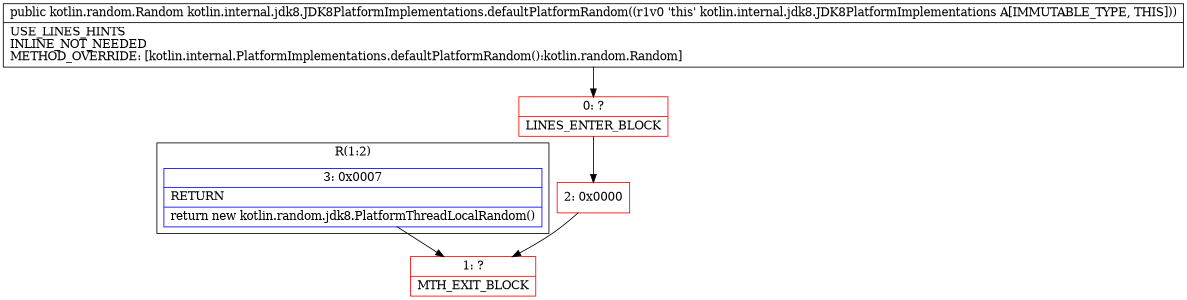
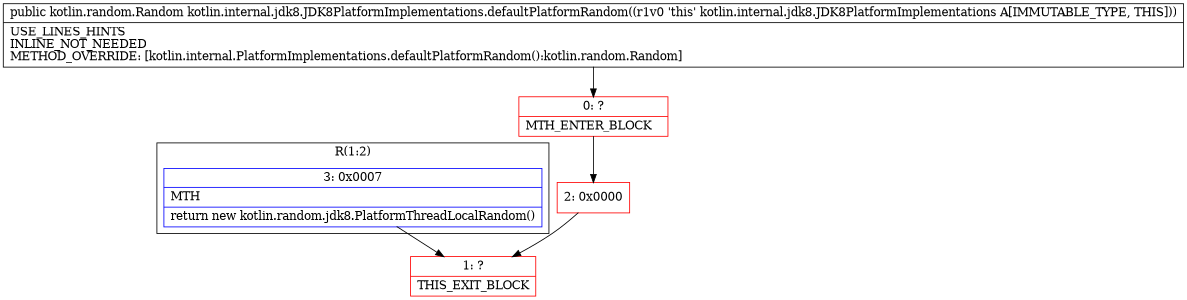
(593, 126) -> (589, 126)
(197, 197) -> (185, 197)
(473, 286) -> (473, 286)
